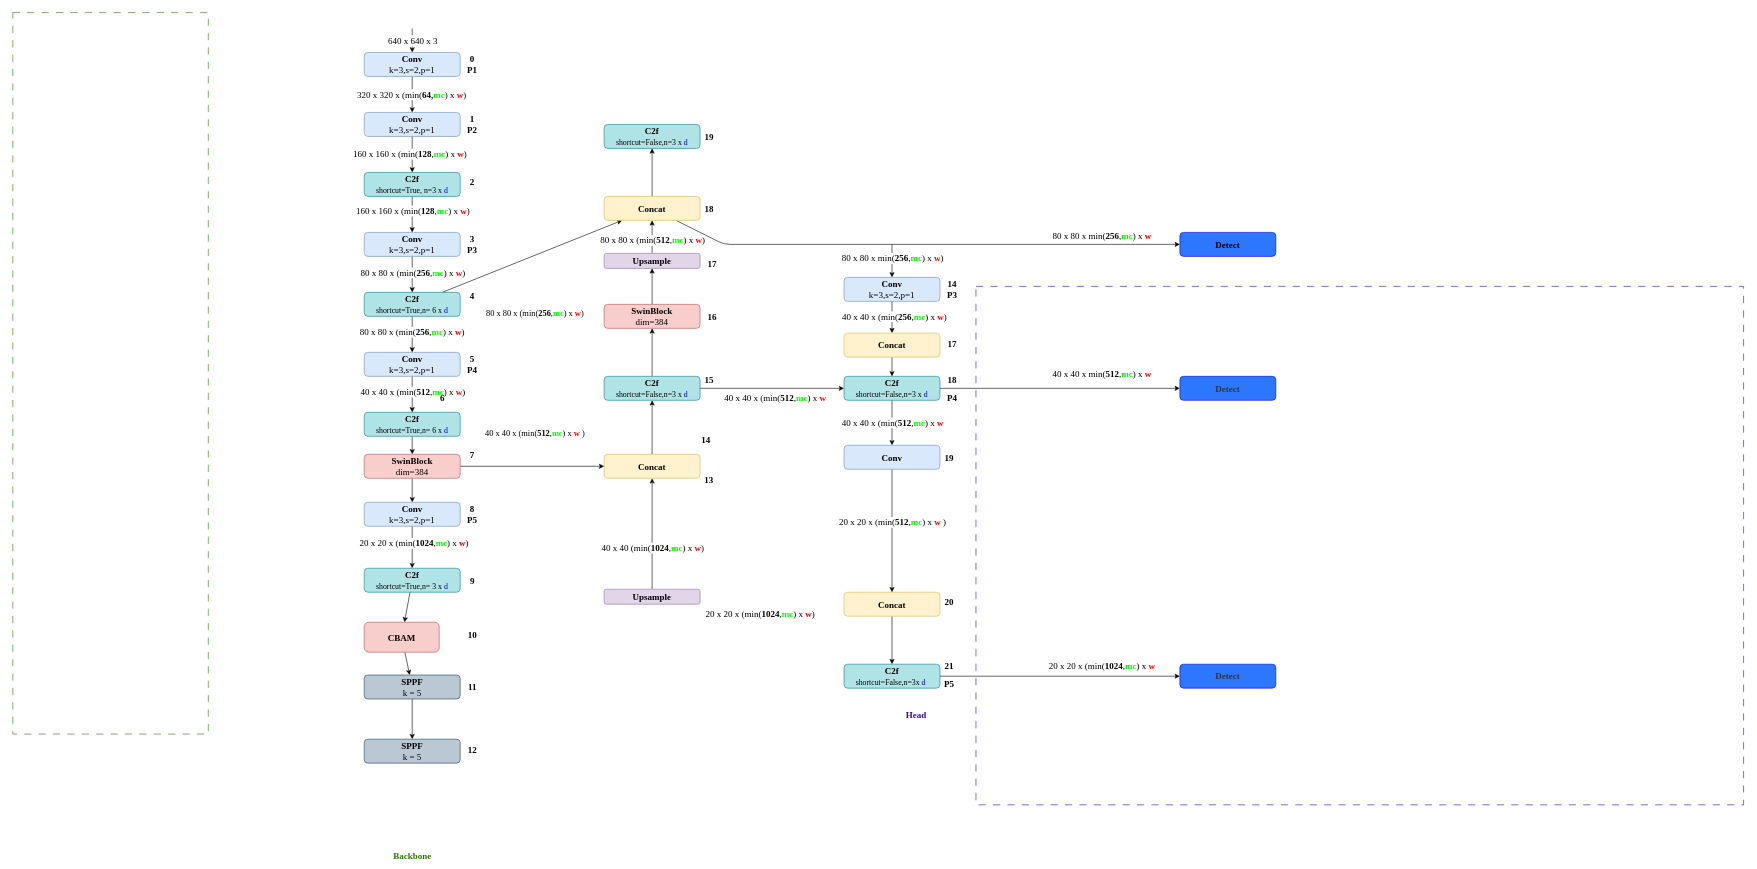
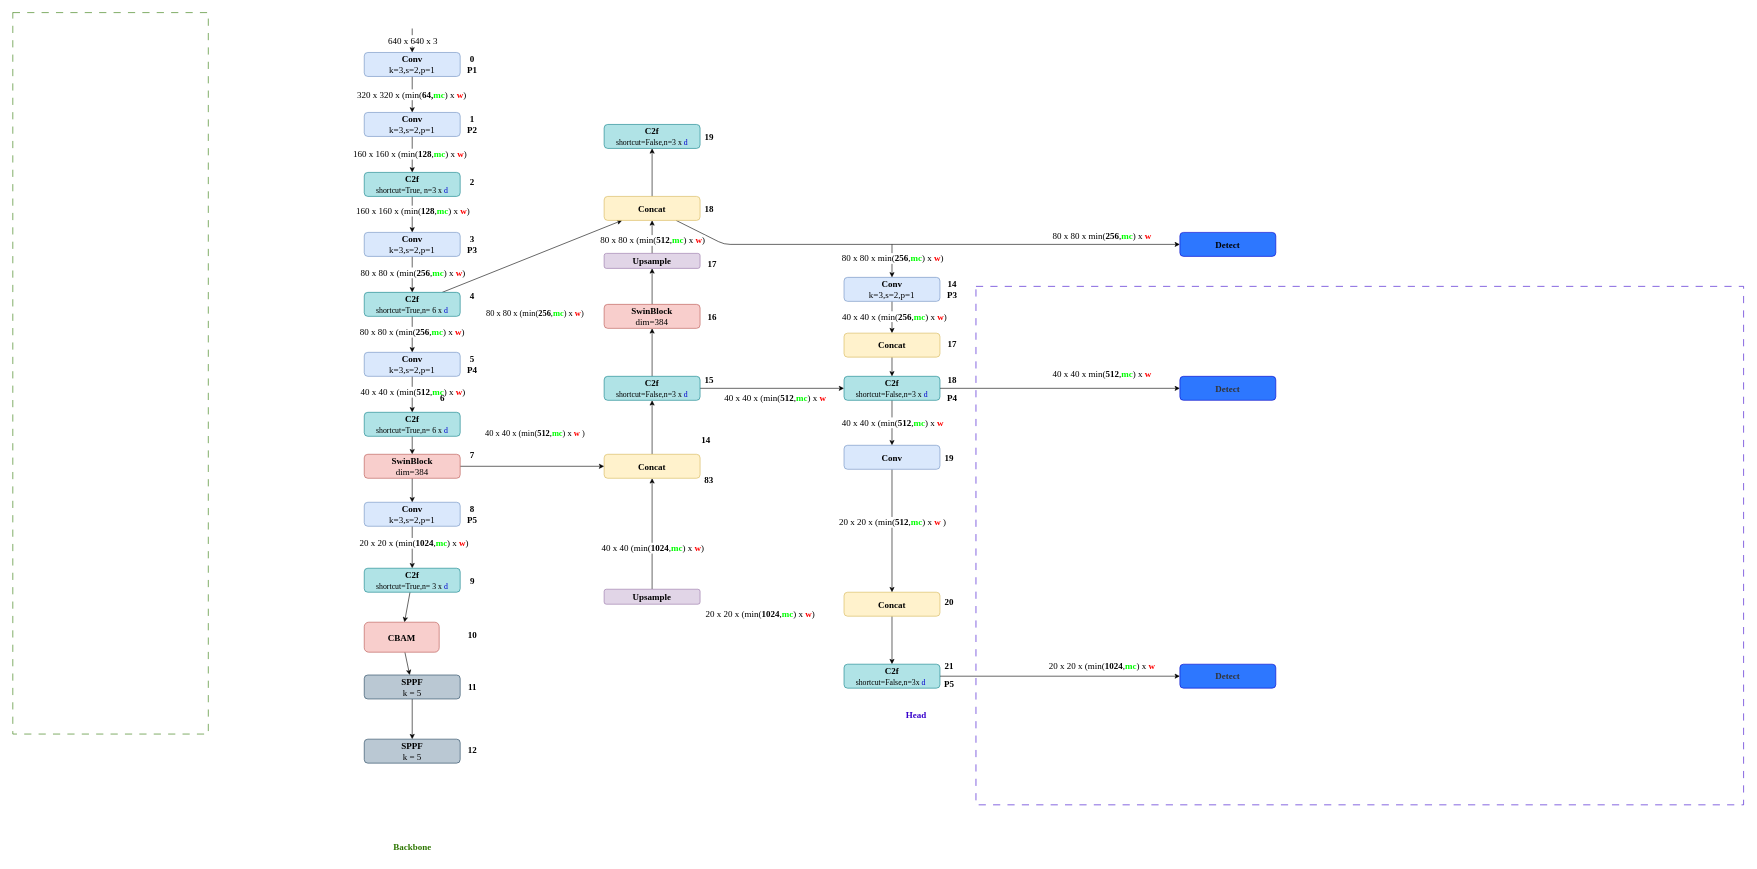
(709, 480) -> (709, 480)
(412, 857) -> (412, 848)
